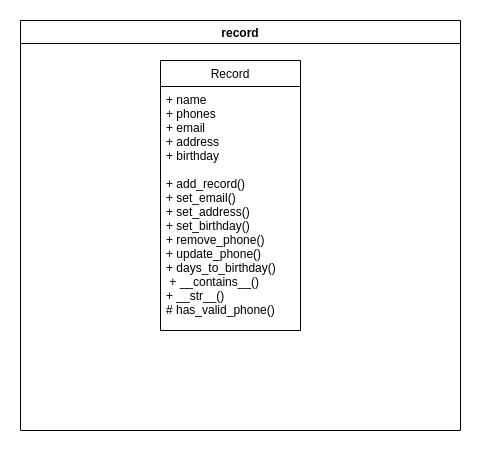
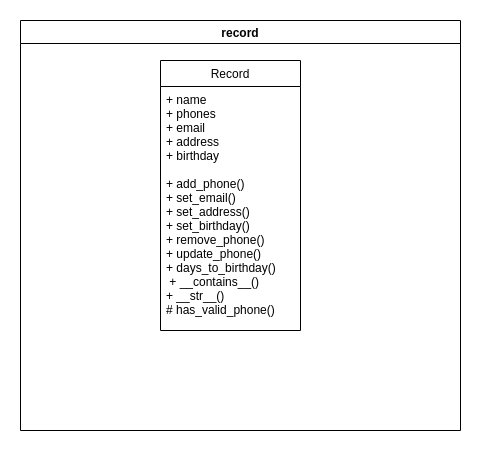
(185, 100) -> (185, 100)
